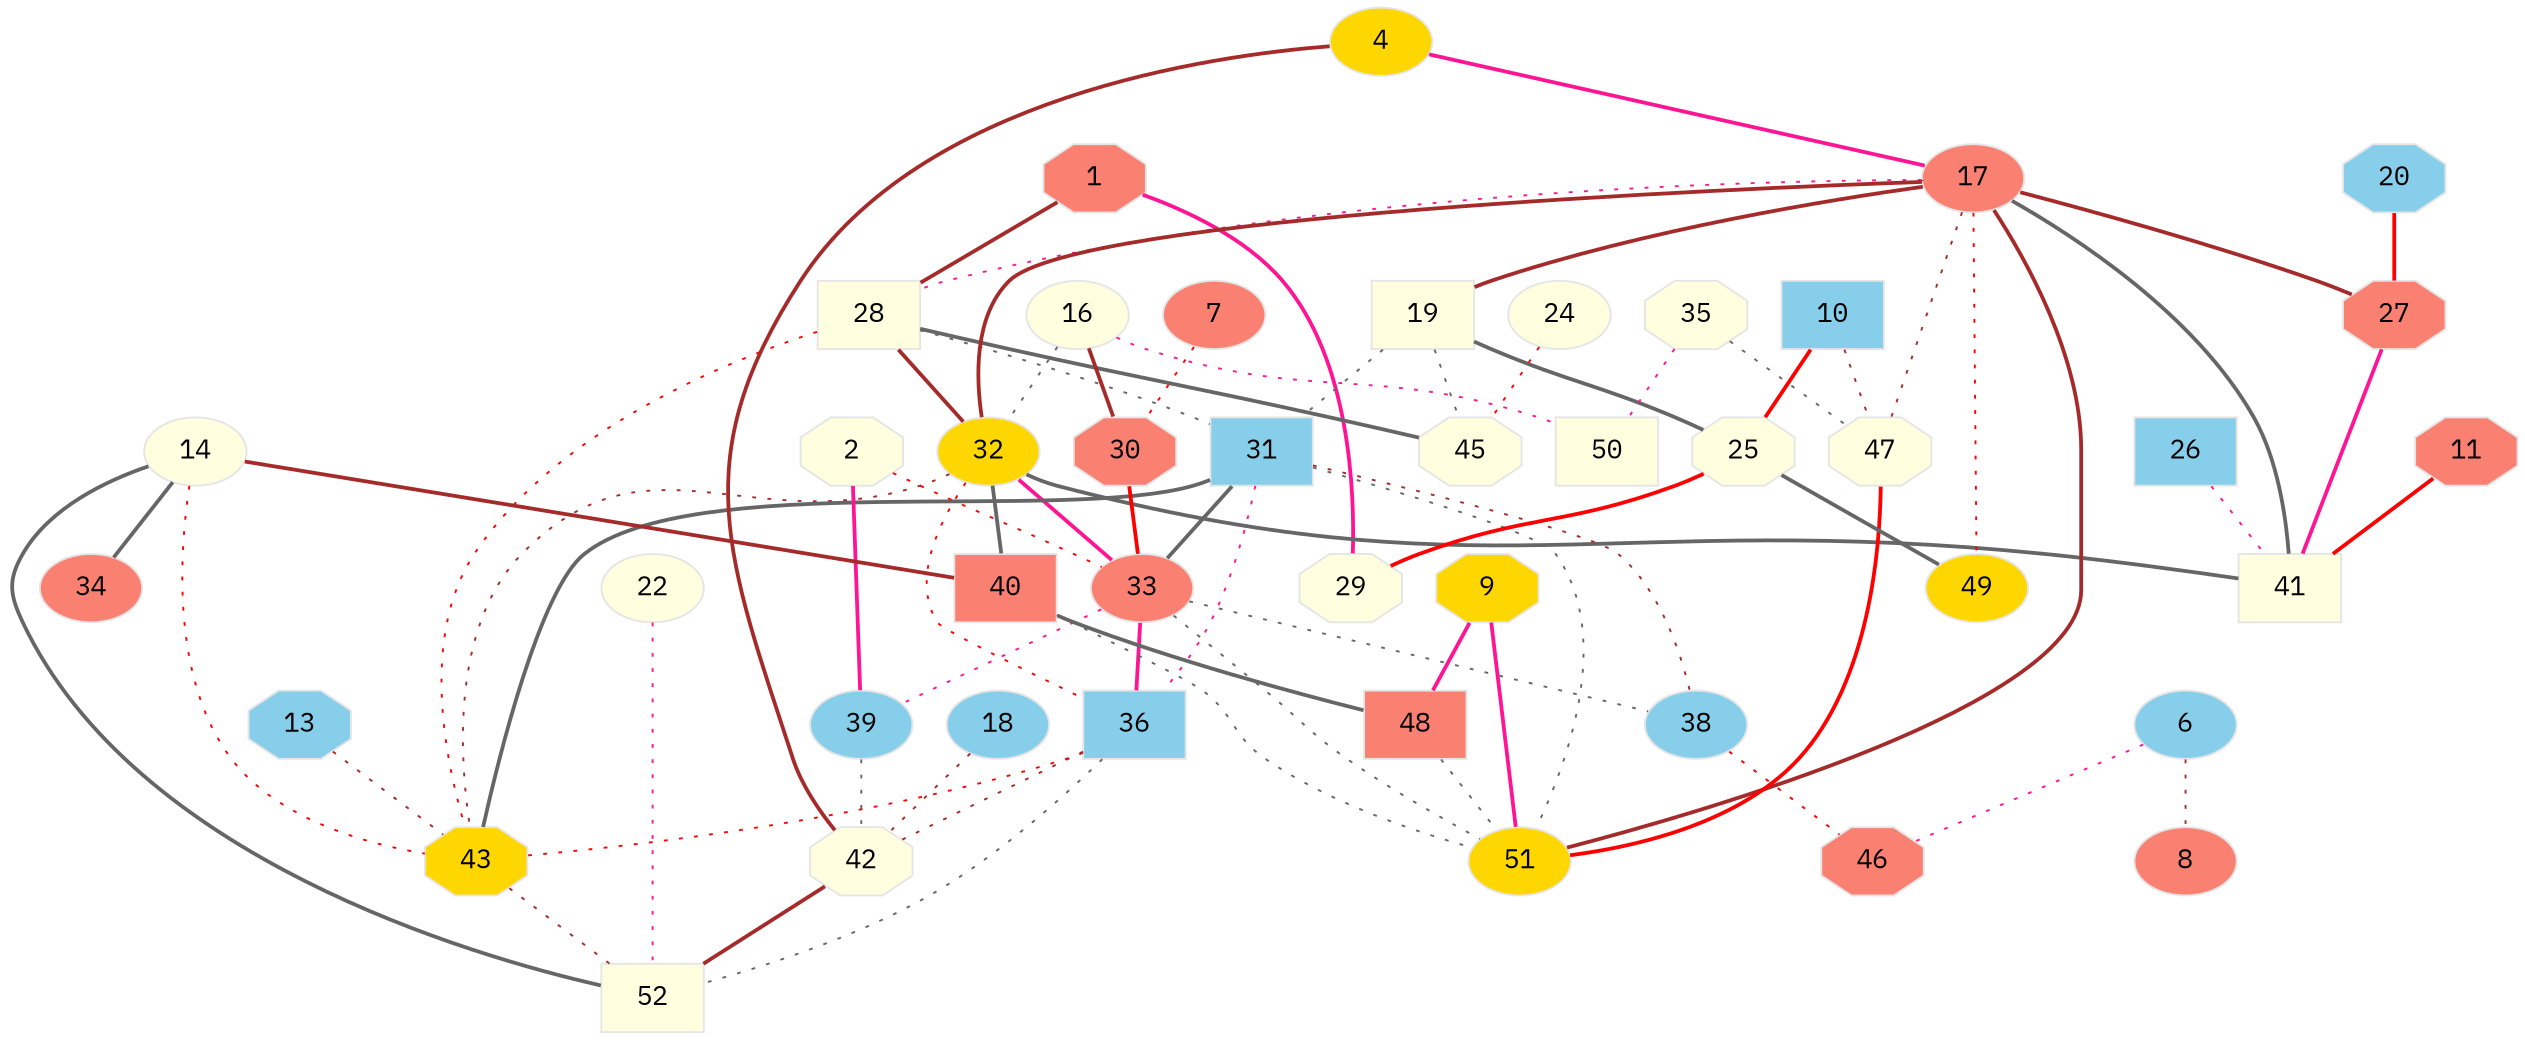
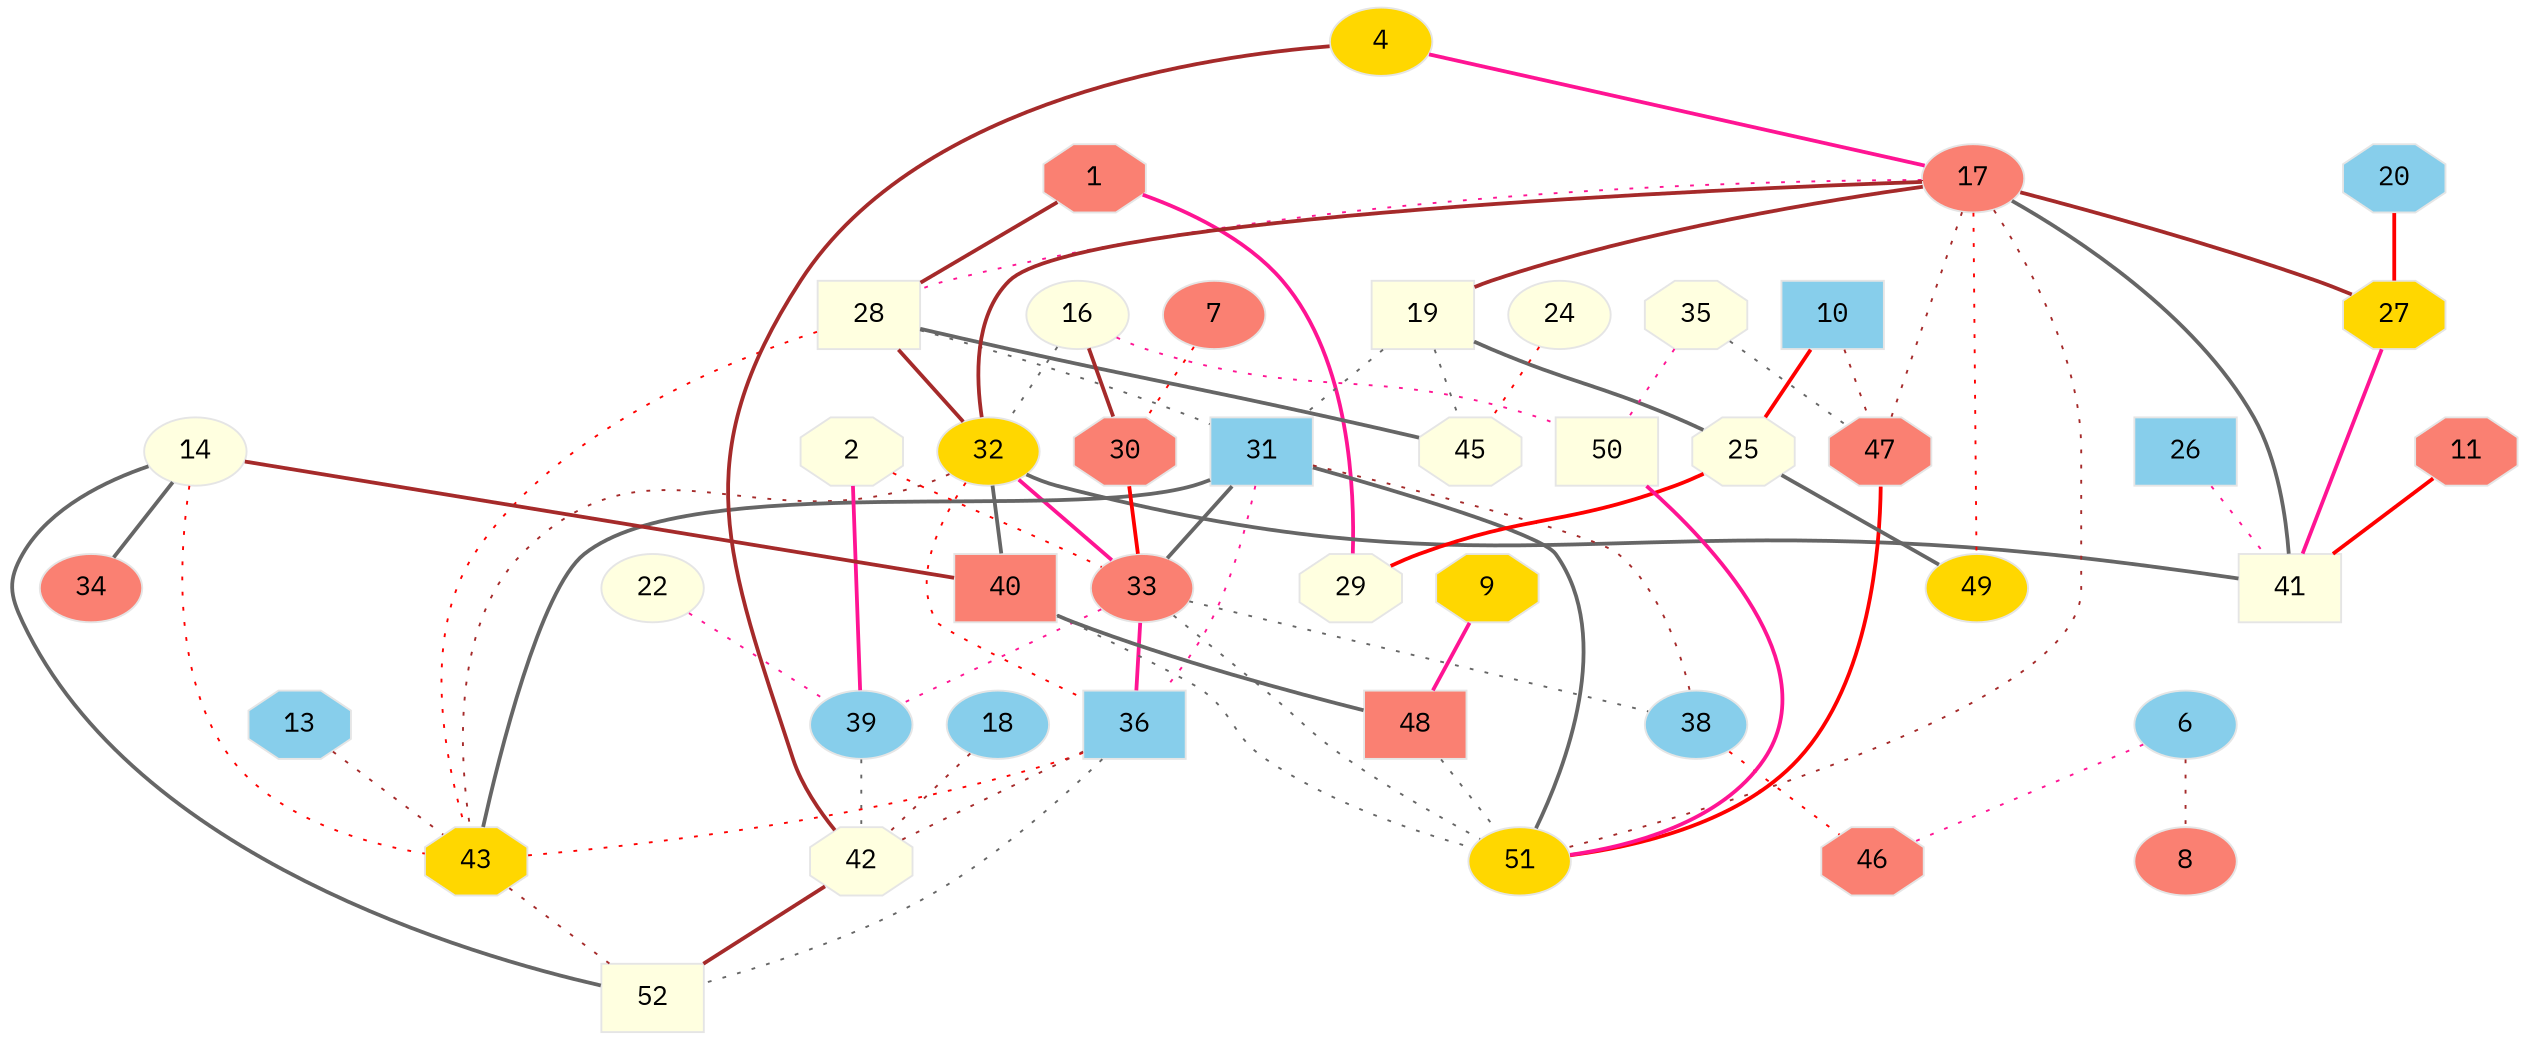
(2394, 315) -> (2394, 315)
(1880, 452) -> (1880, 452)
(1562, 567) -> (1562, 567)
(2026, 667) -> (2026, 667)
(1503, 725) -> (1780, 712)
(653, 793) -> (744, 648)
